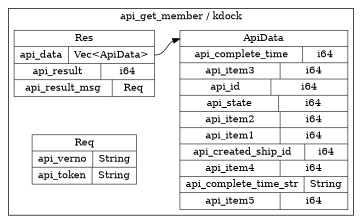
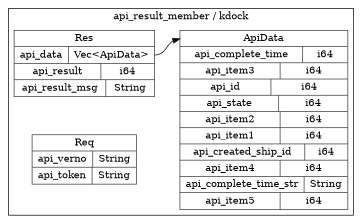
(181, 17) -> (181, 17)
(133, 88) -> (130, 88)
